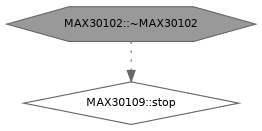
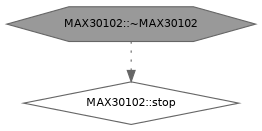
(131, 103) -> (131, 103)
